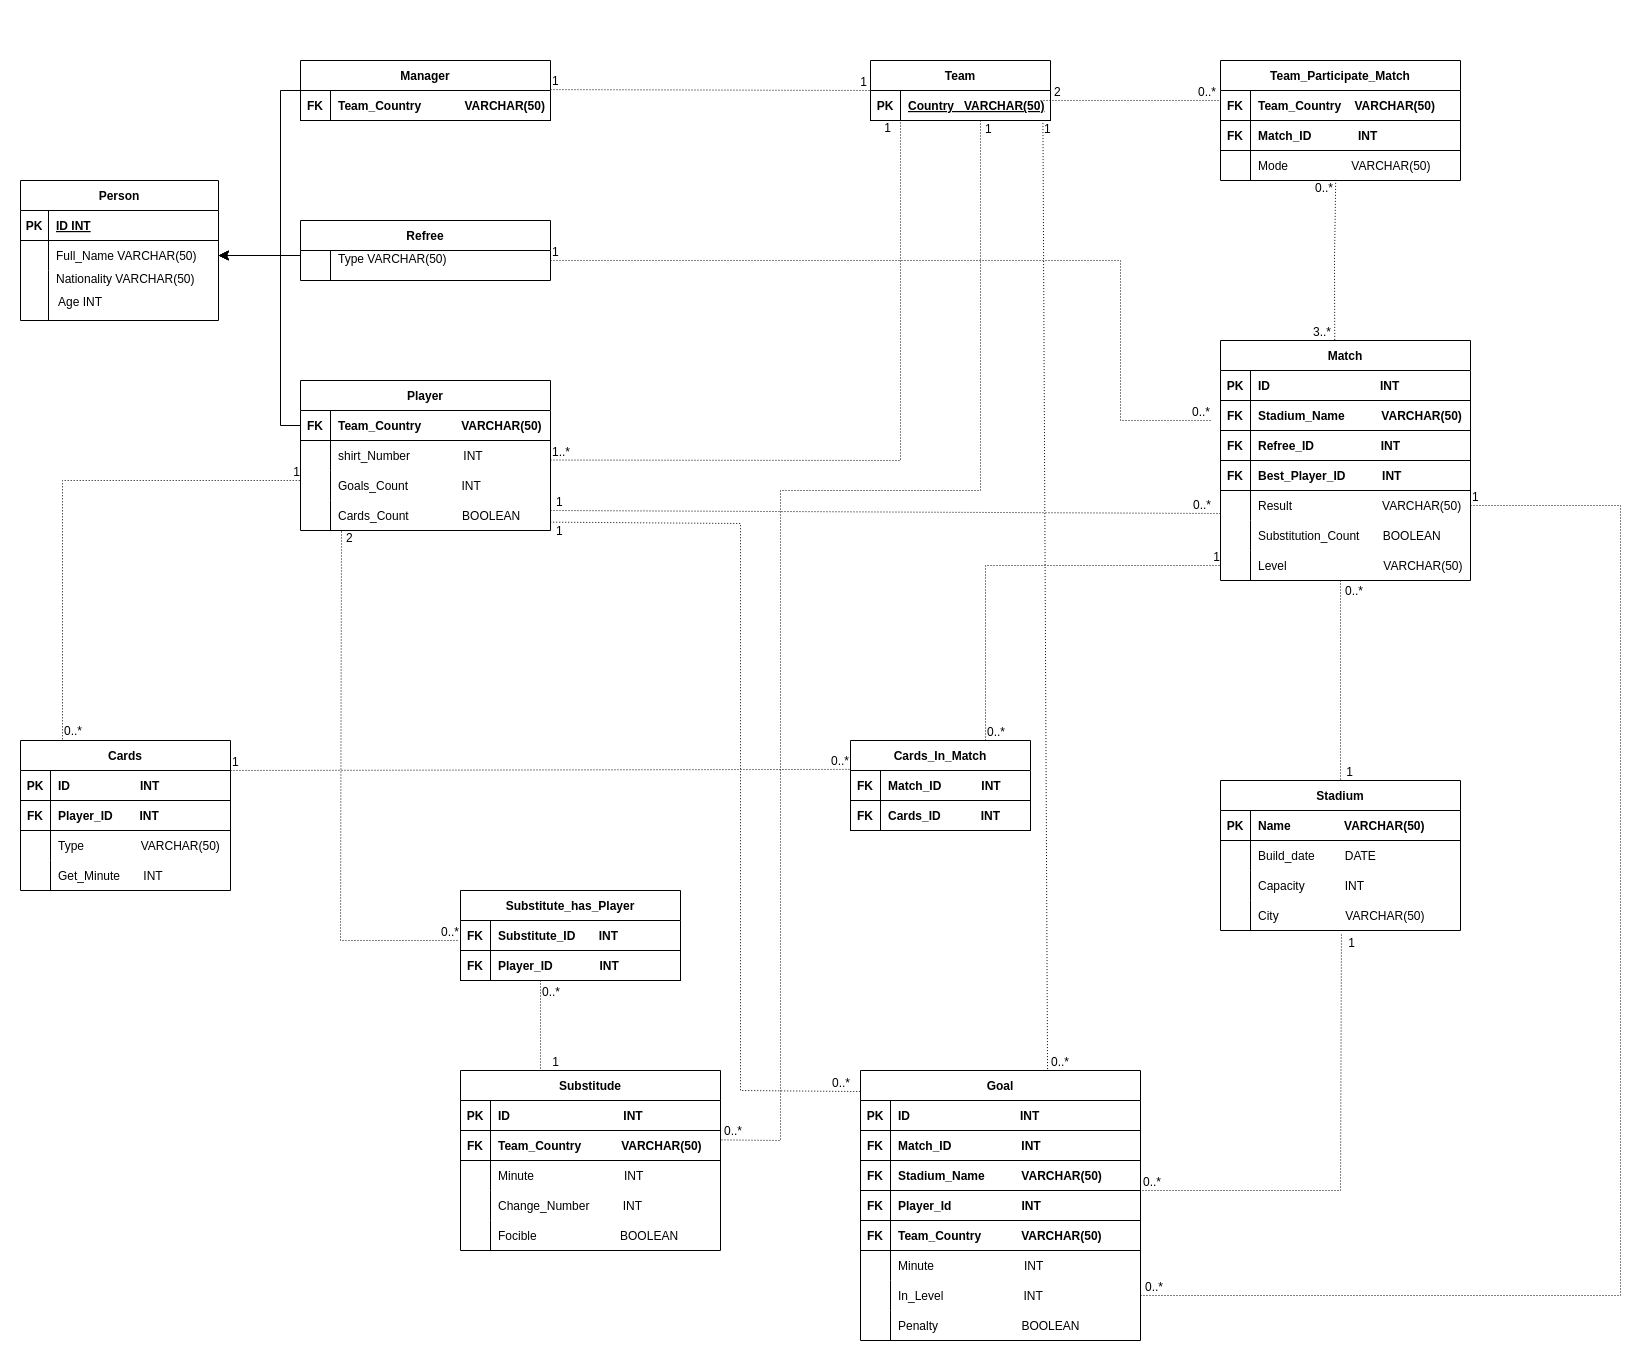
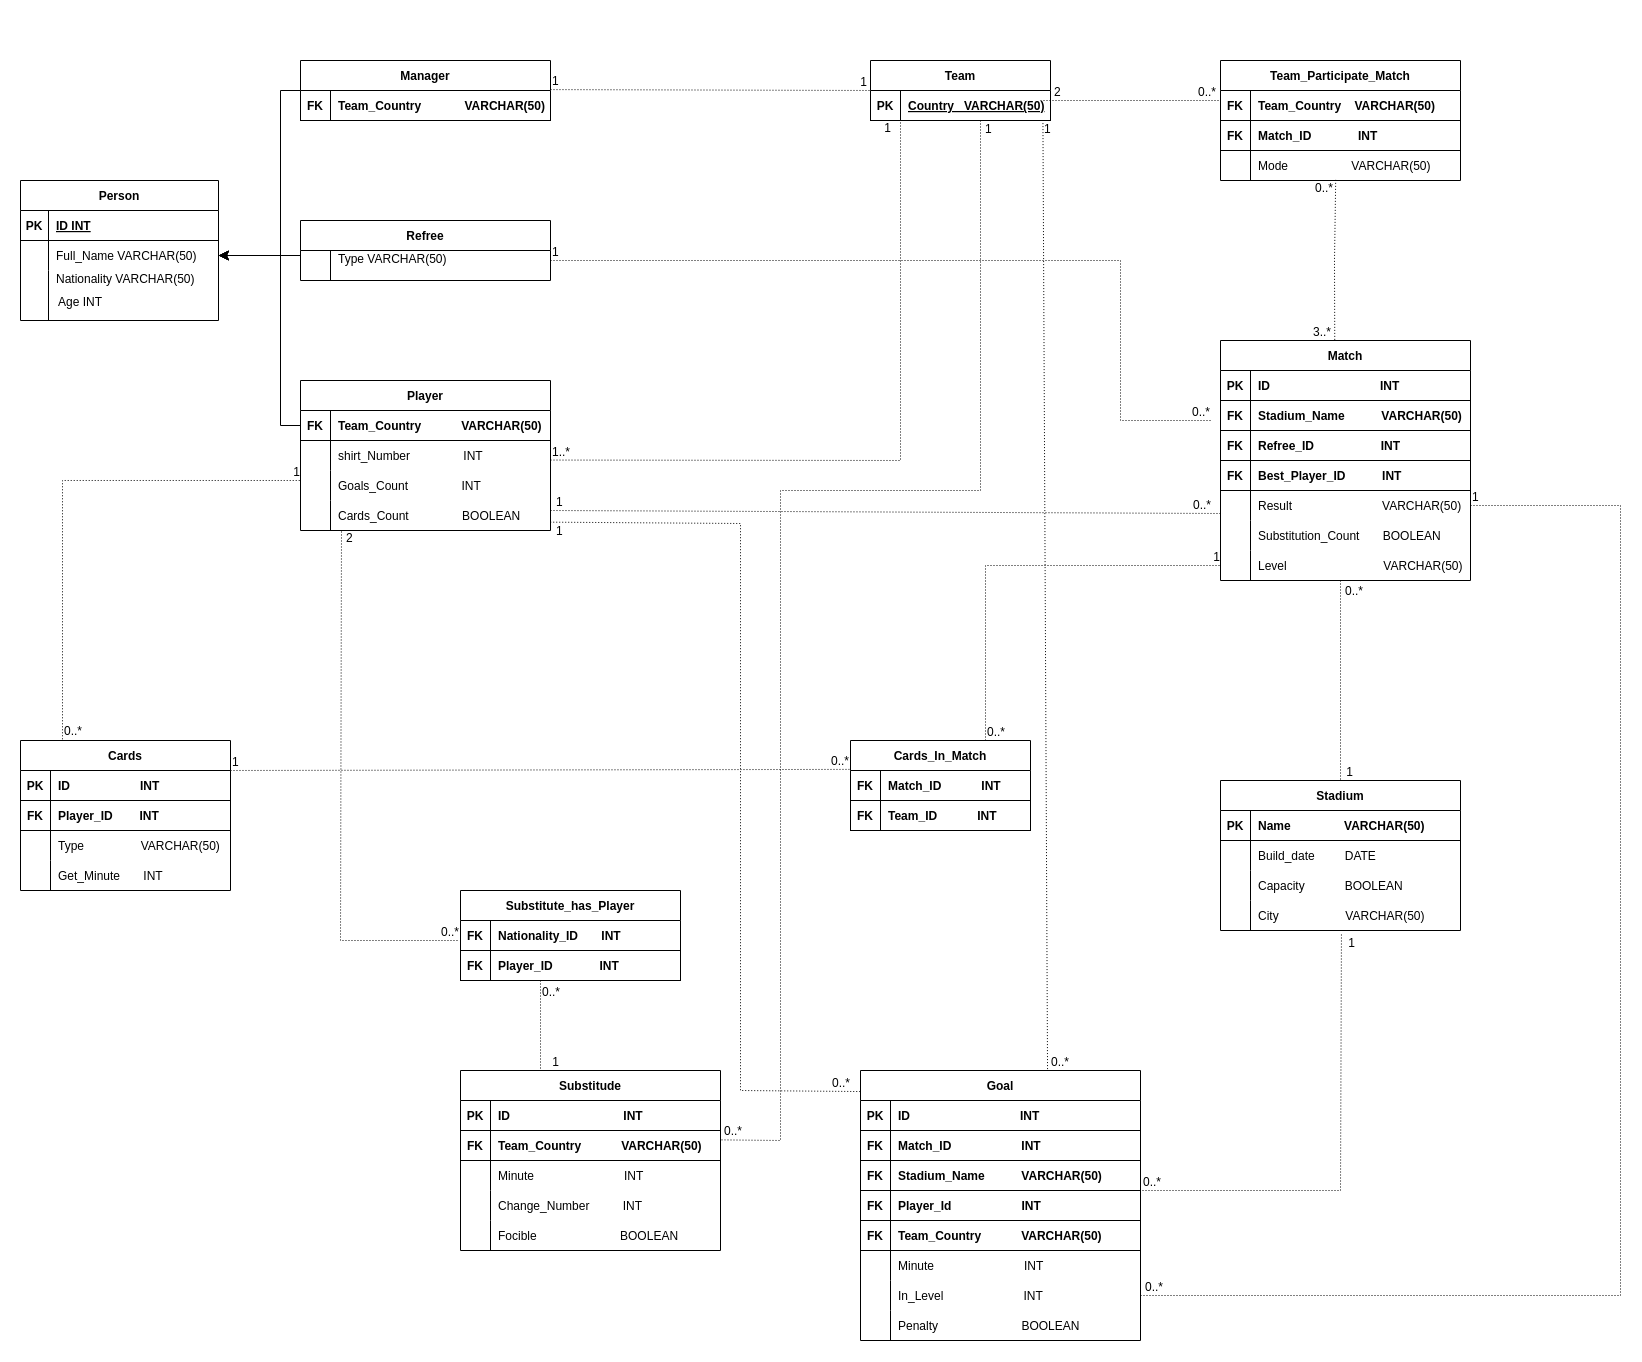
(956, 816) -> (953, 816)
(1334, 886) -> (1347, 886)
(569, 936) -> (569, 936)
